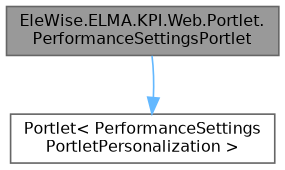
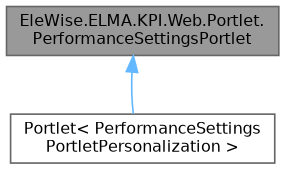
(154, 77) -> (132, 93)
